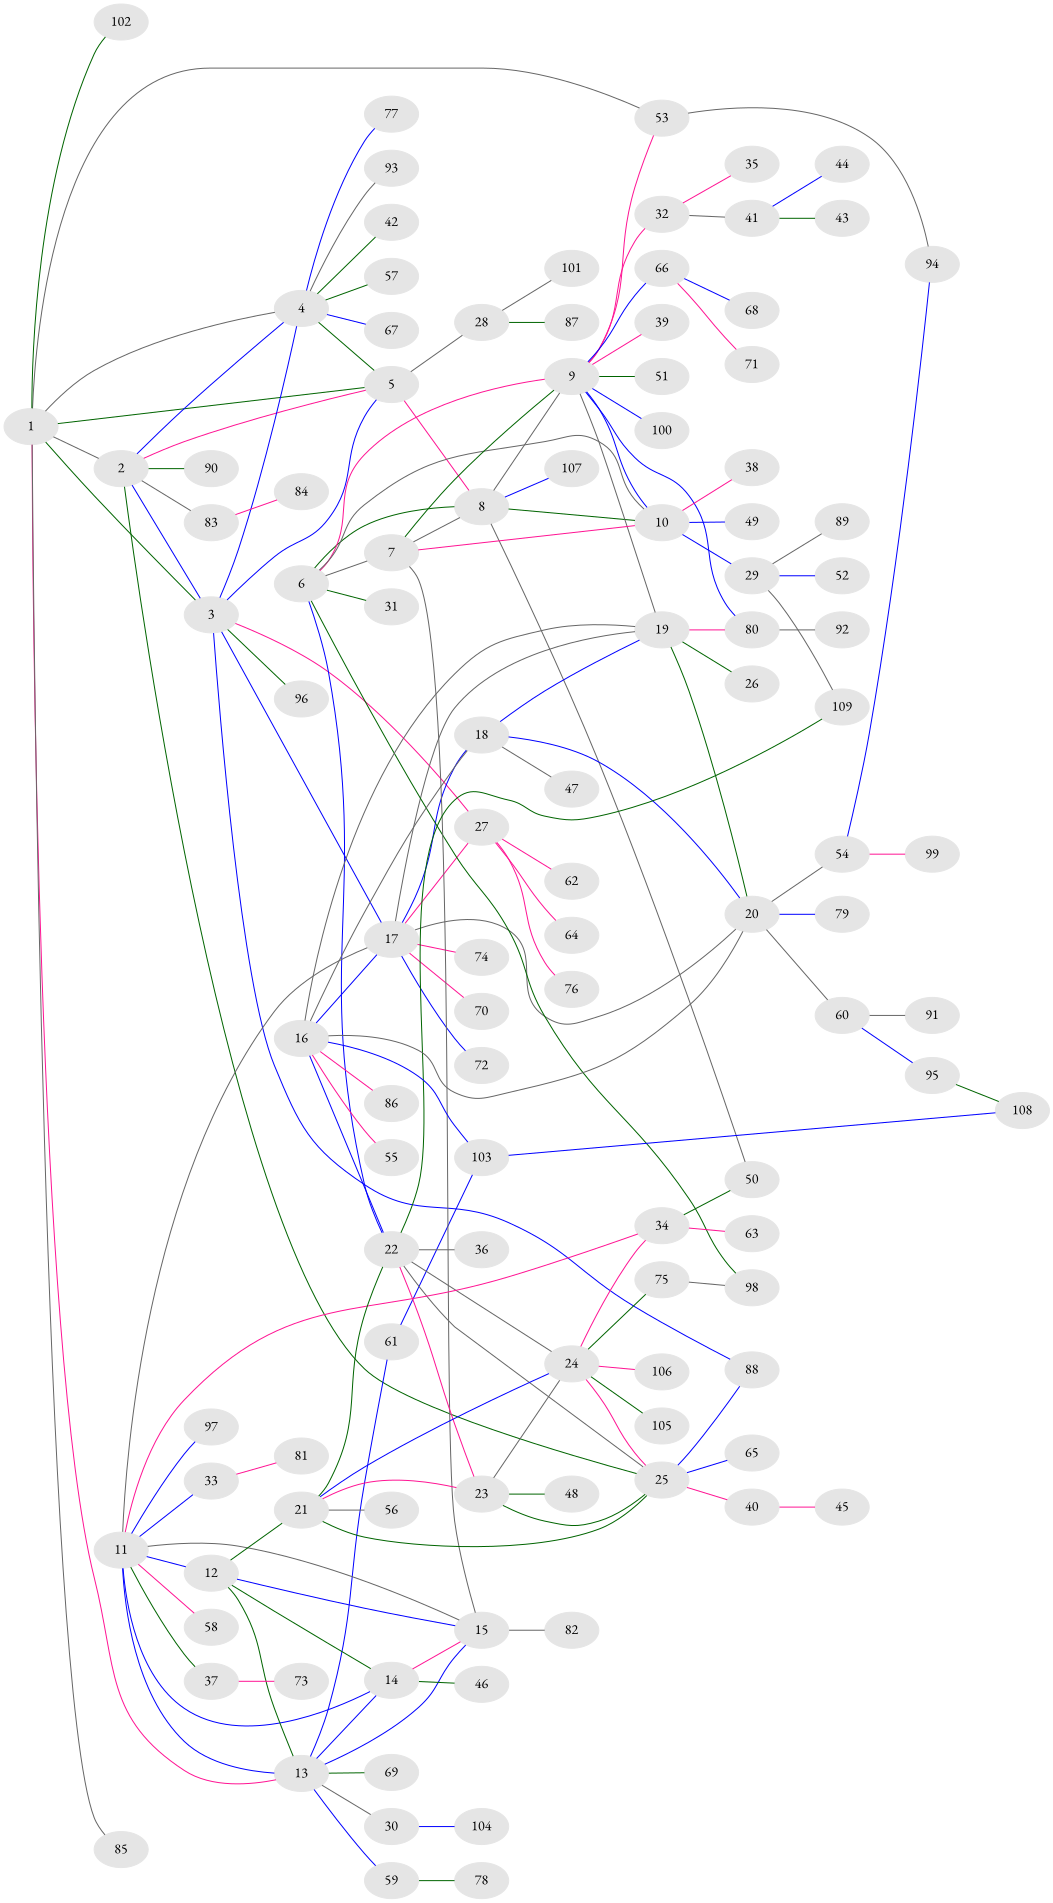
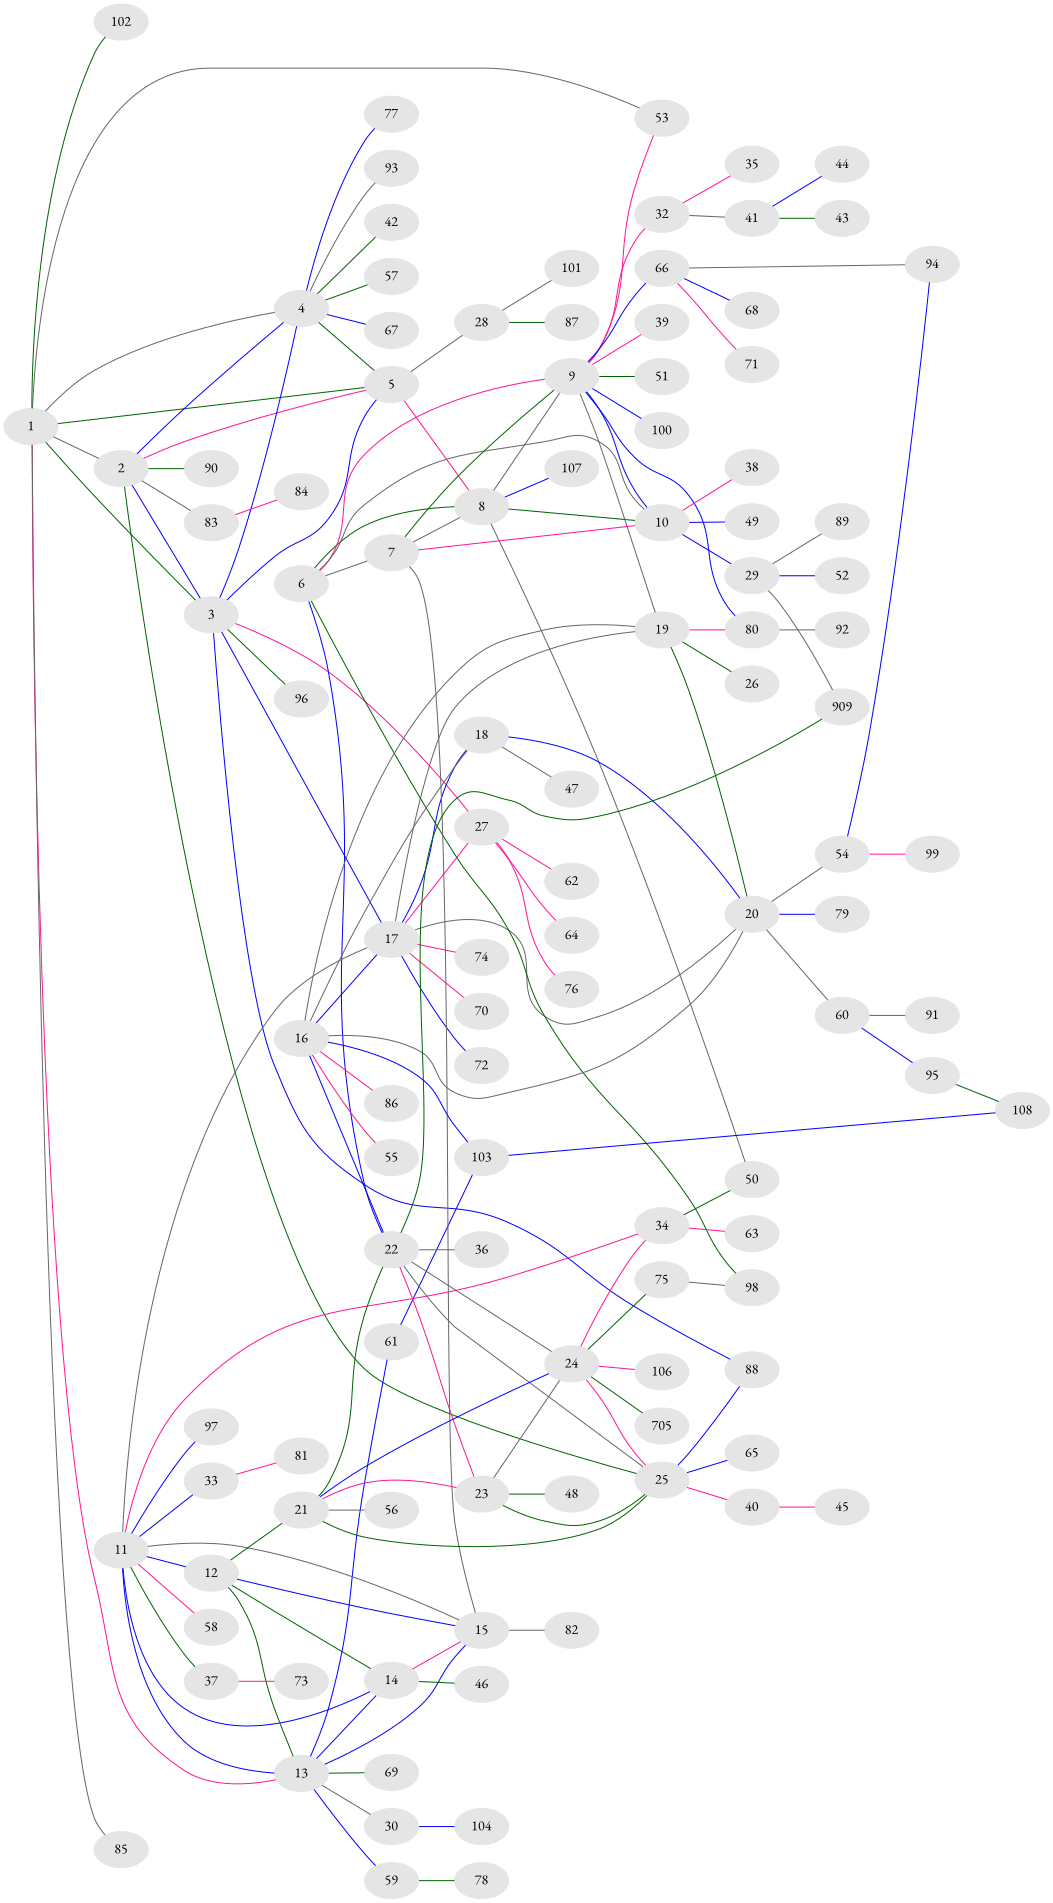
(843, 123) -> (797, 266)
(392, 607) -> none
(571, 675) -> none
(842, 707) -> (842, 707)
(662, 1426) -> (662, 1426)
